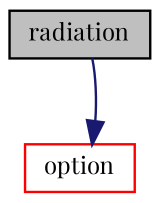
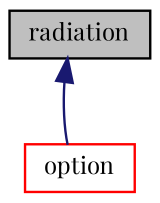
(96, 90) -> (64, 114)
